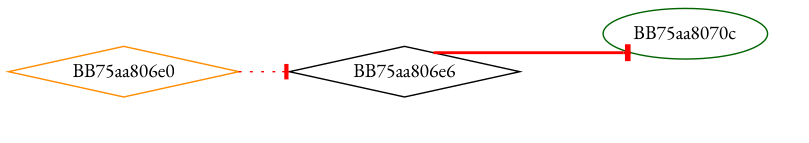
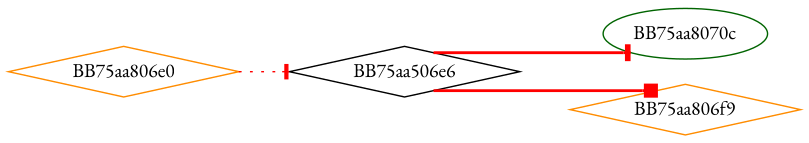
(405, 72) -> (405, 72)
none -> (685, 110)
